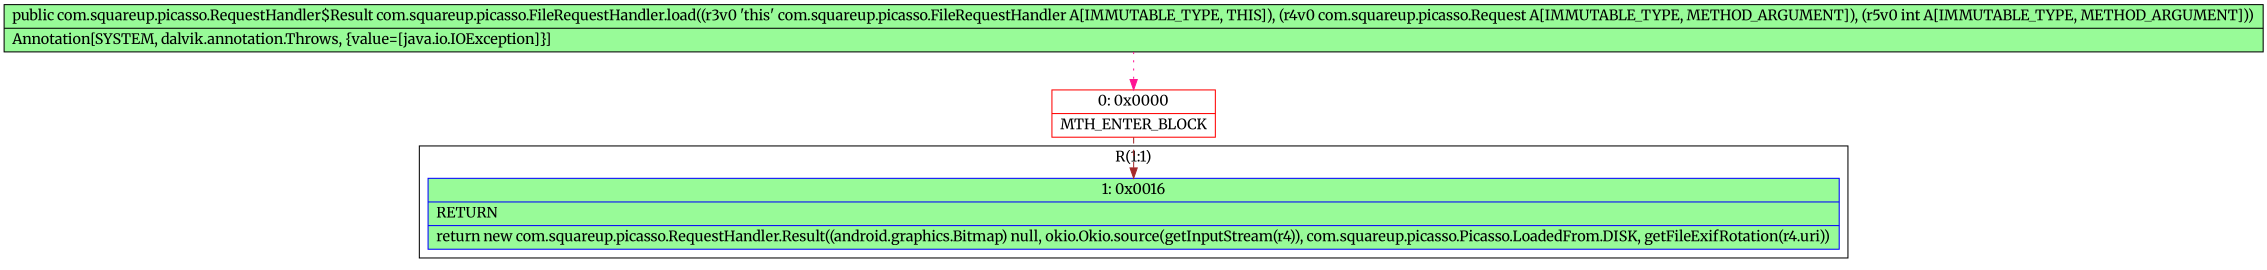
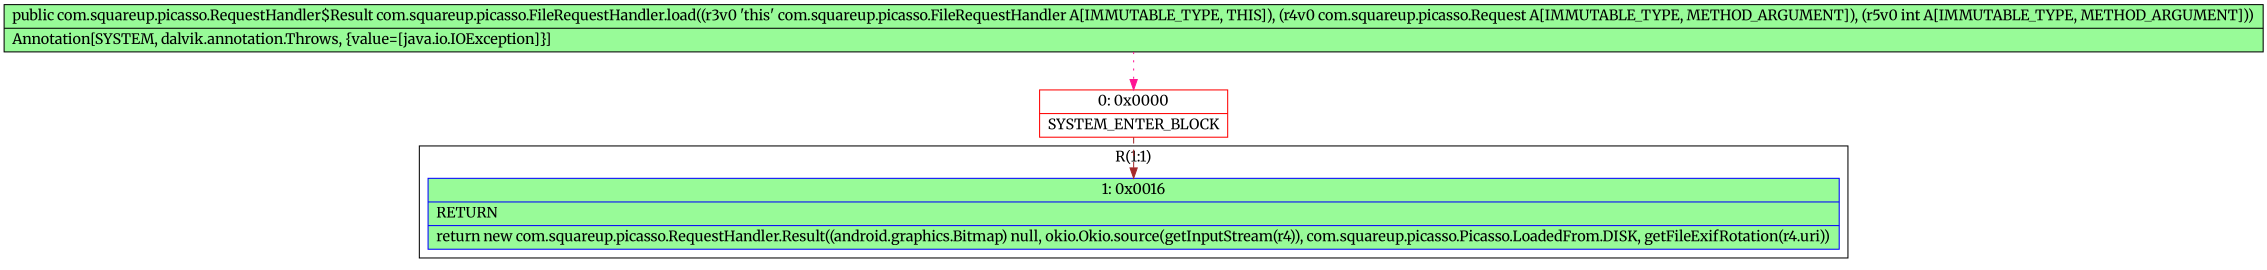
(1134, 125) -> (1134, 125)
